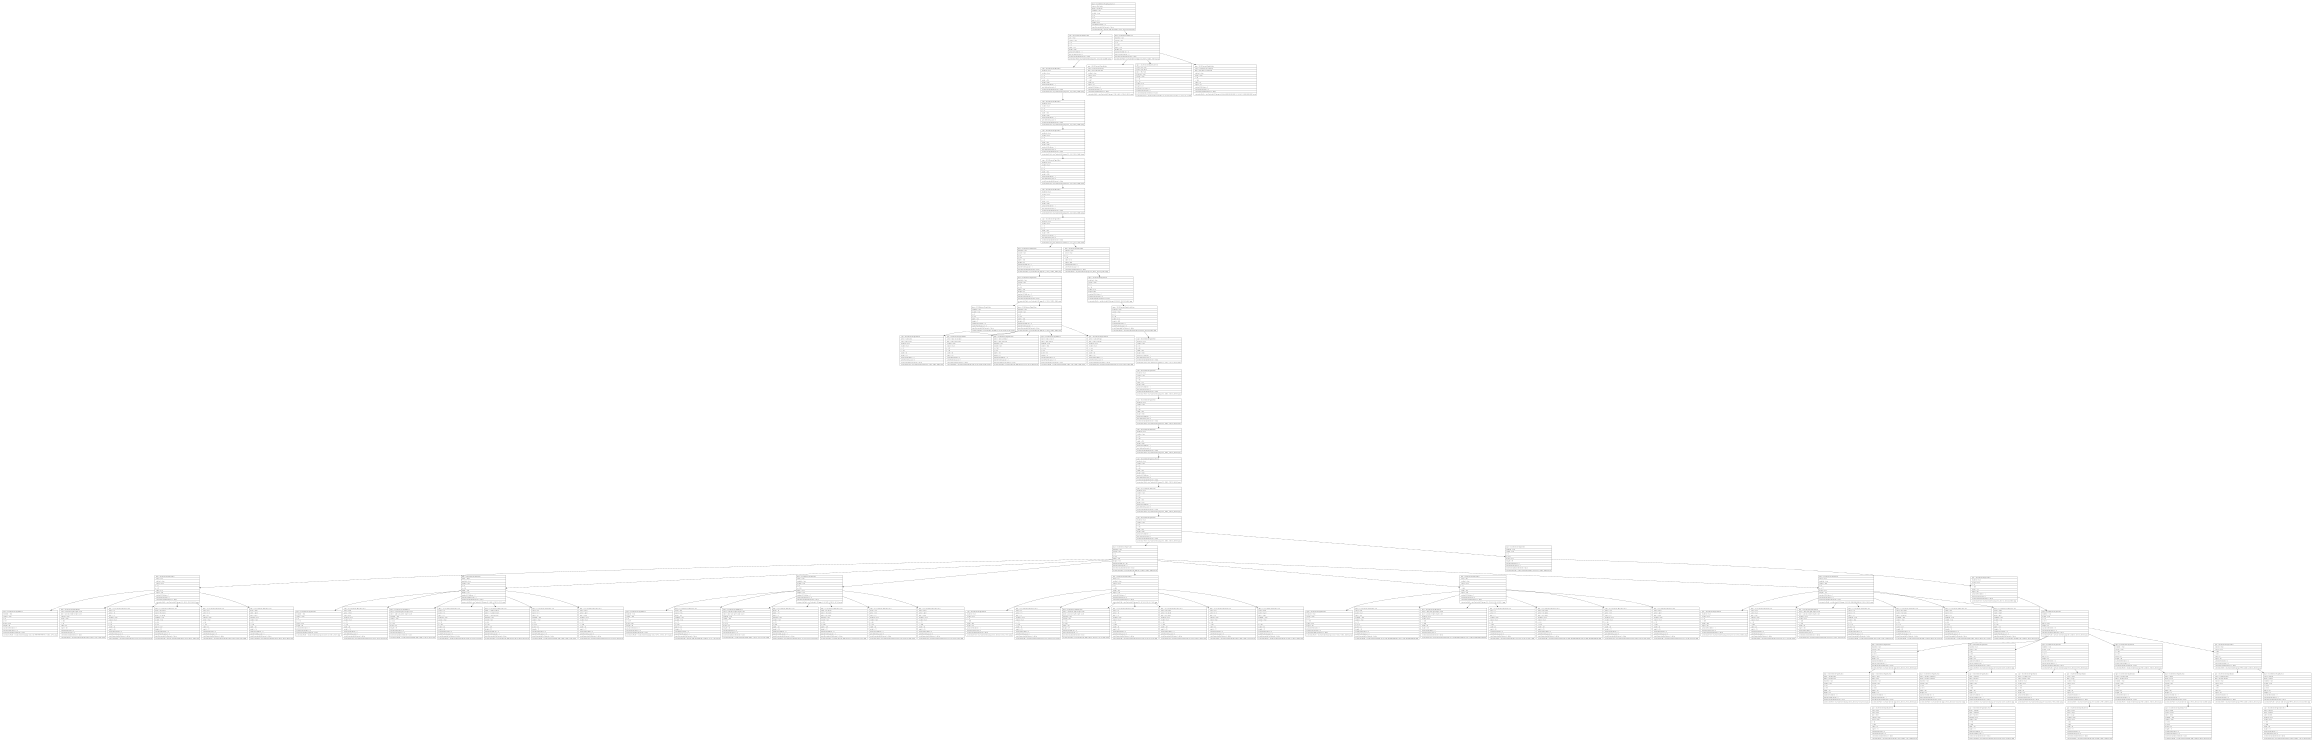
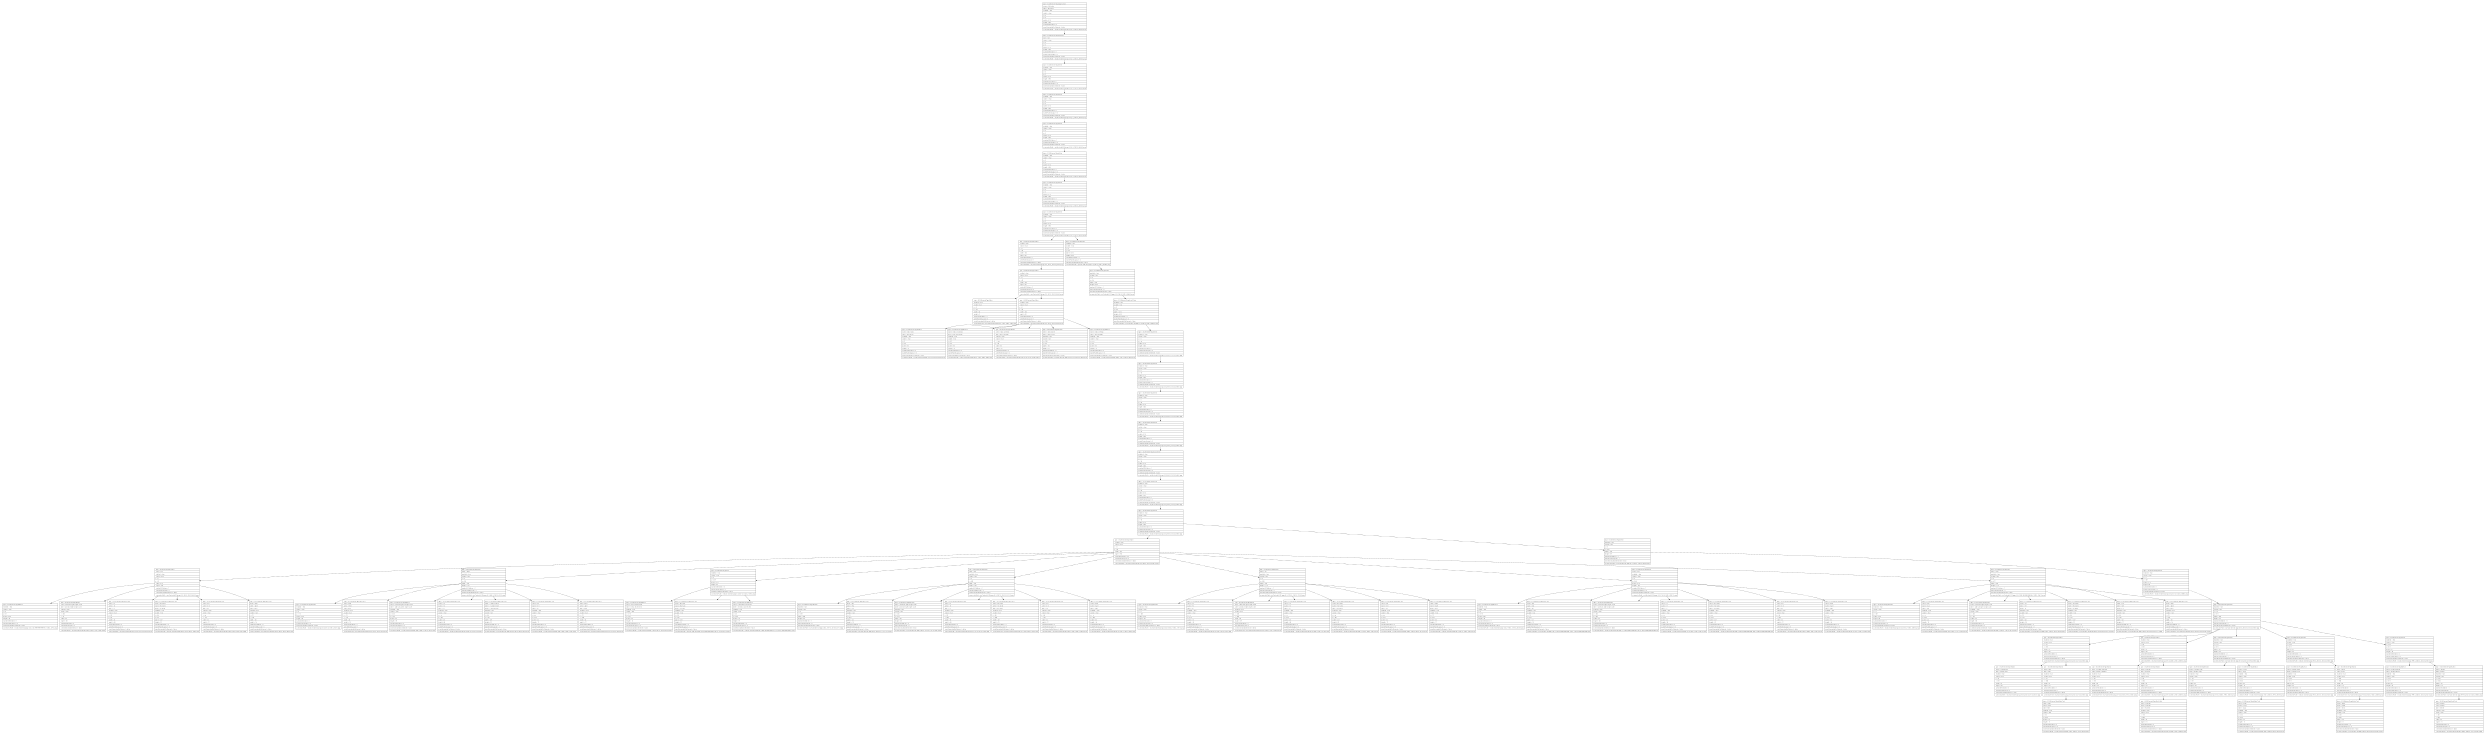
(1125, 32) -> (935, 567)
